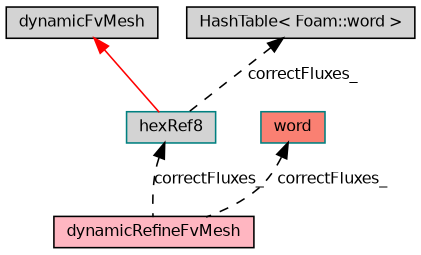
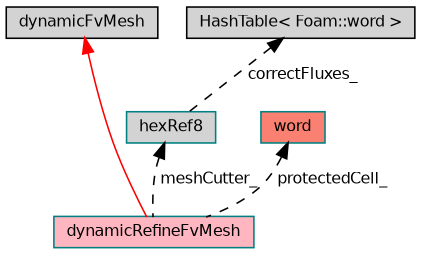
(132, 81) -> (111, 137)
(207, 180) -> (207, 180)
(330, 180) -> (330, 180)
(154, 232) -> (154, 232)
